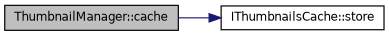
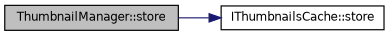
(92, 18) -> (92, 18)
